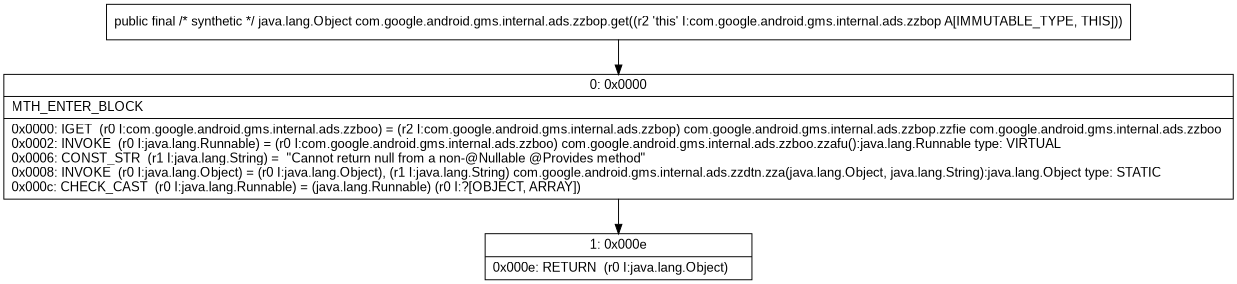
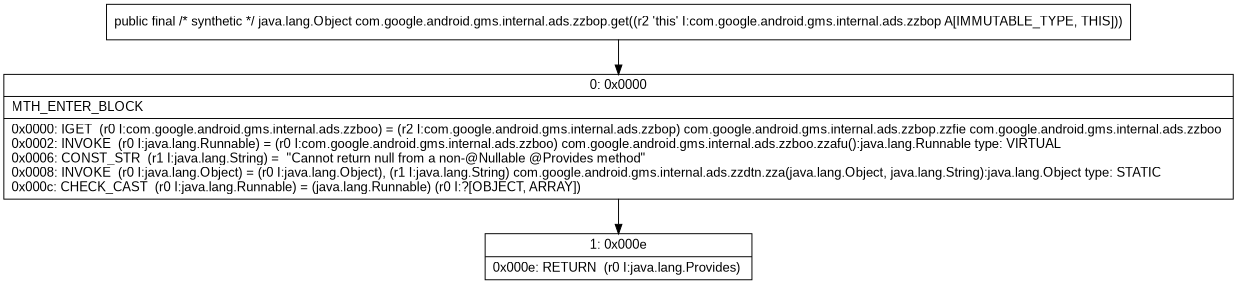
(613, 268) -> (619, 268)
